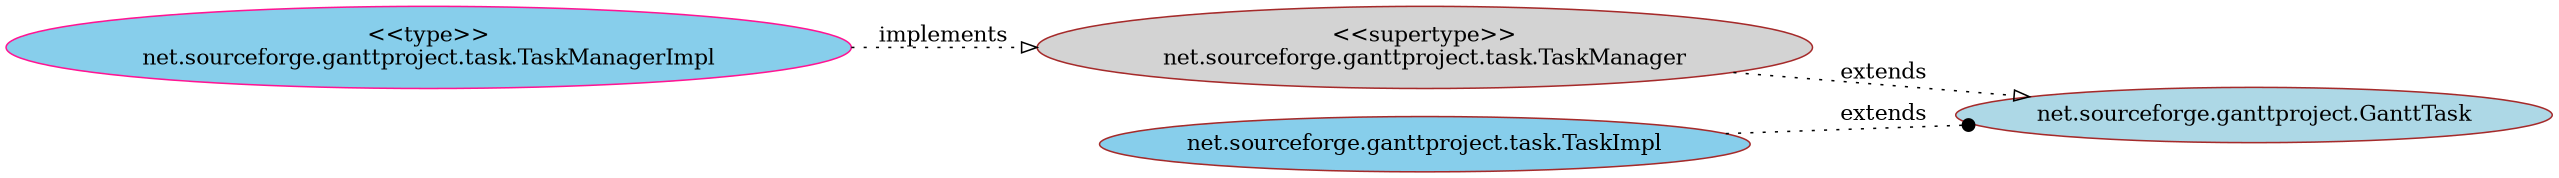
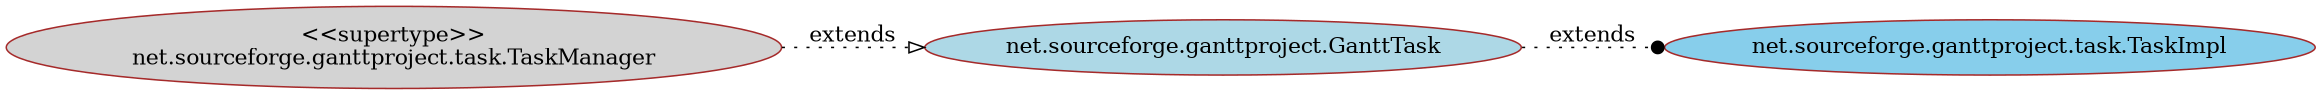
(429, 47) -> none
(1844, 129) -> (1587, 47)
